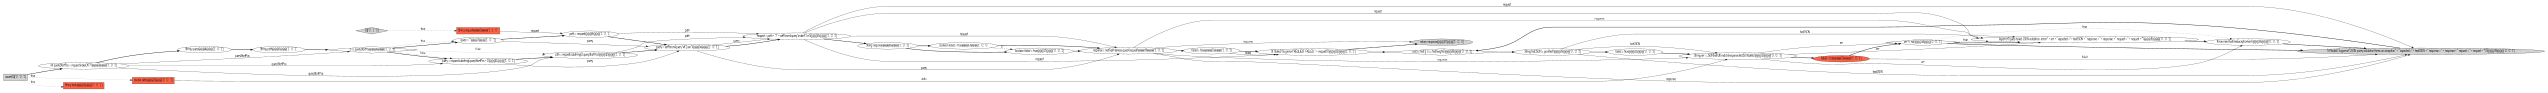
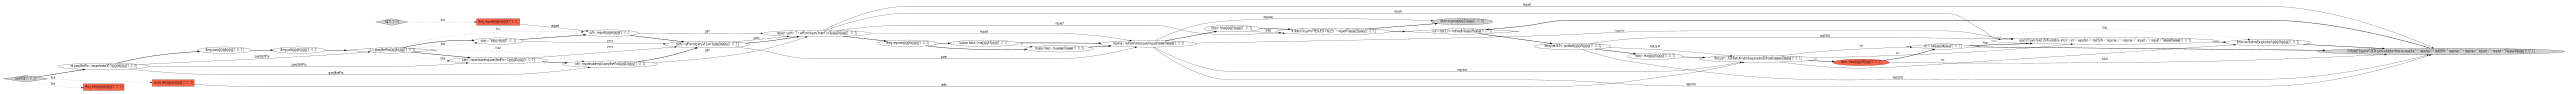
none -> (490, 32)
(16, 77) -> (26, 79)
